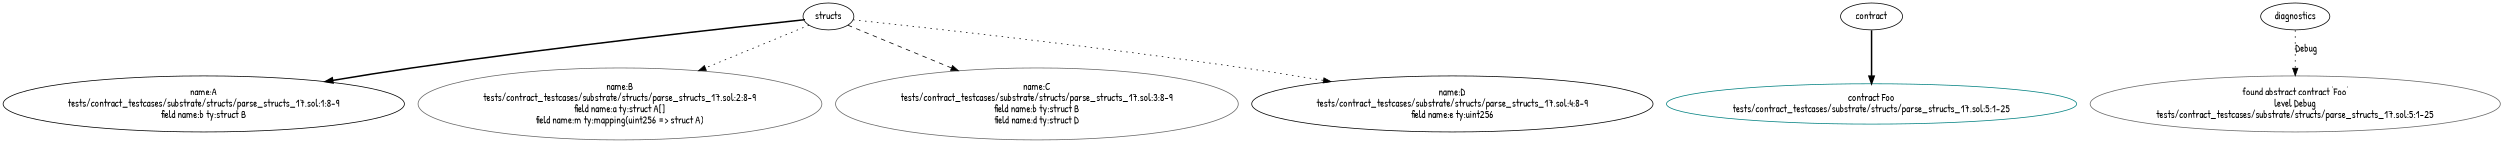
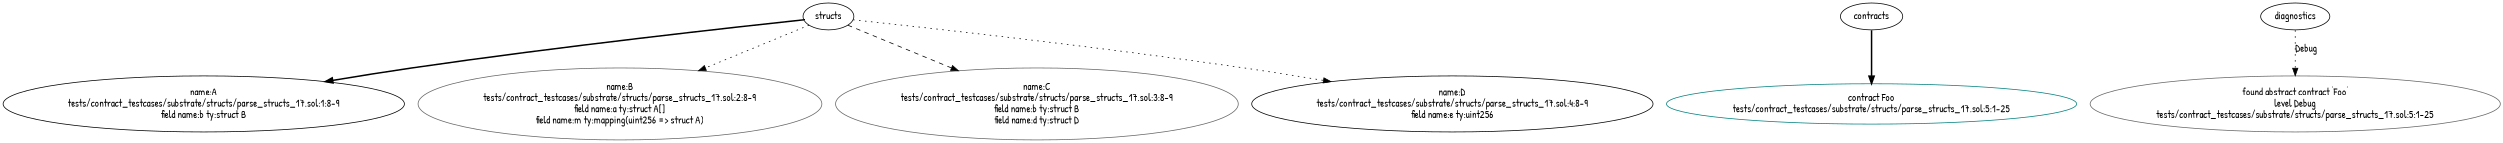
(1872, 16) -> (1872, 16)
